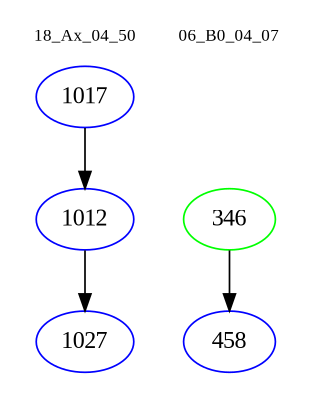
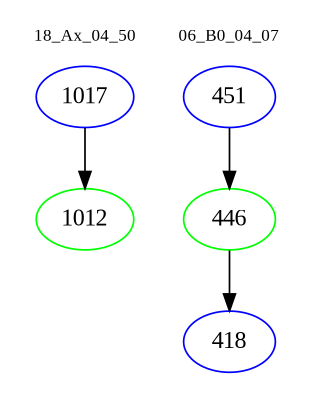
none -> (230, 97)
(85, 219) -> (85, 219)
(230, 219) -> (230, 219)
(85, 342) -> none
(230, 342) -> (230, 342)
